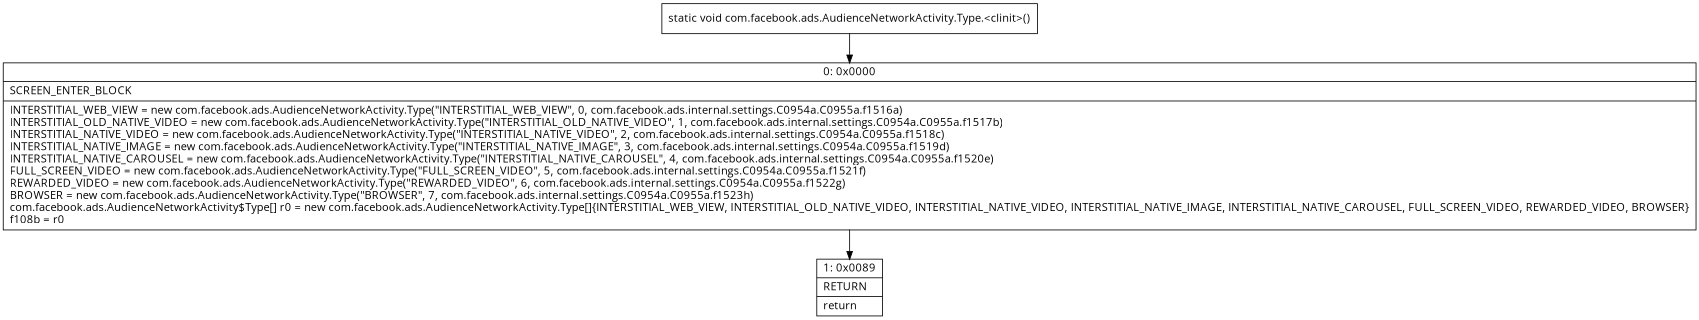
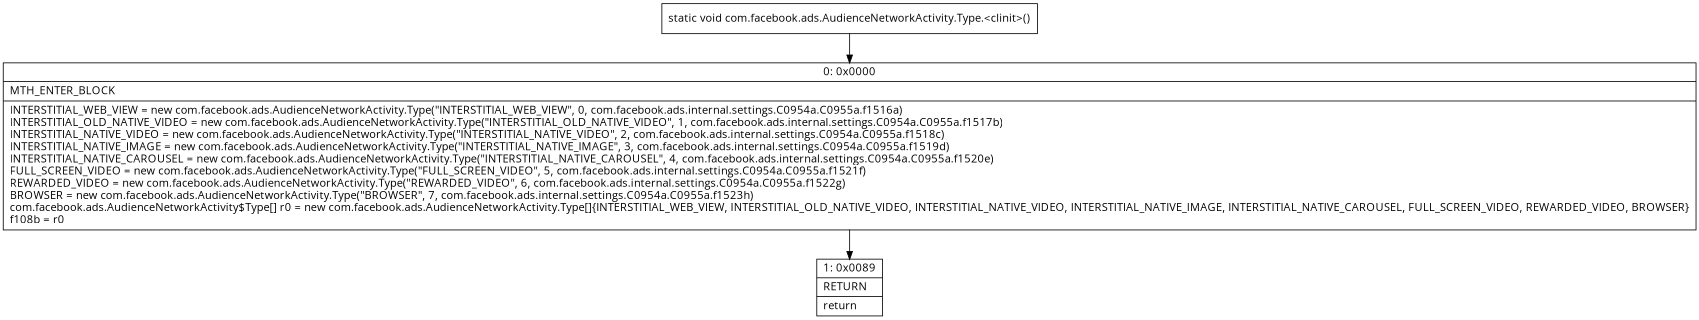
(71, 91) -> (62, 91)
